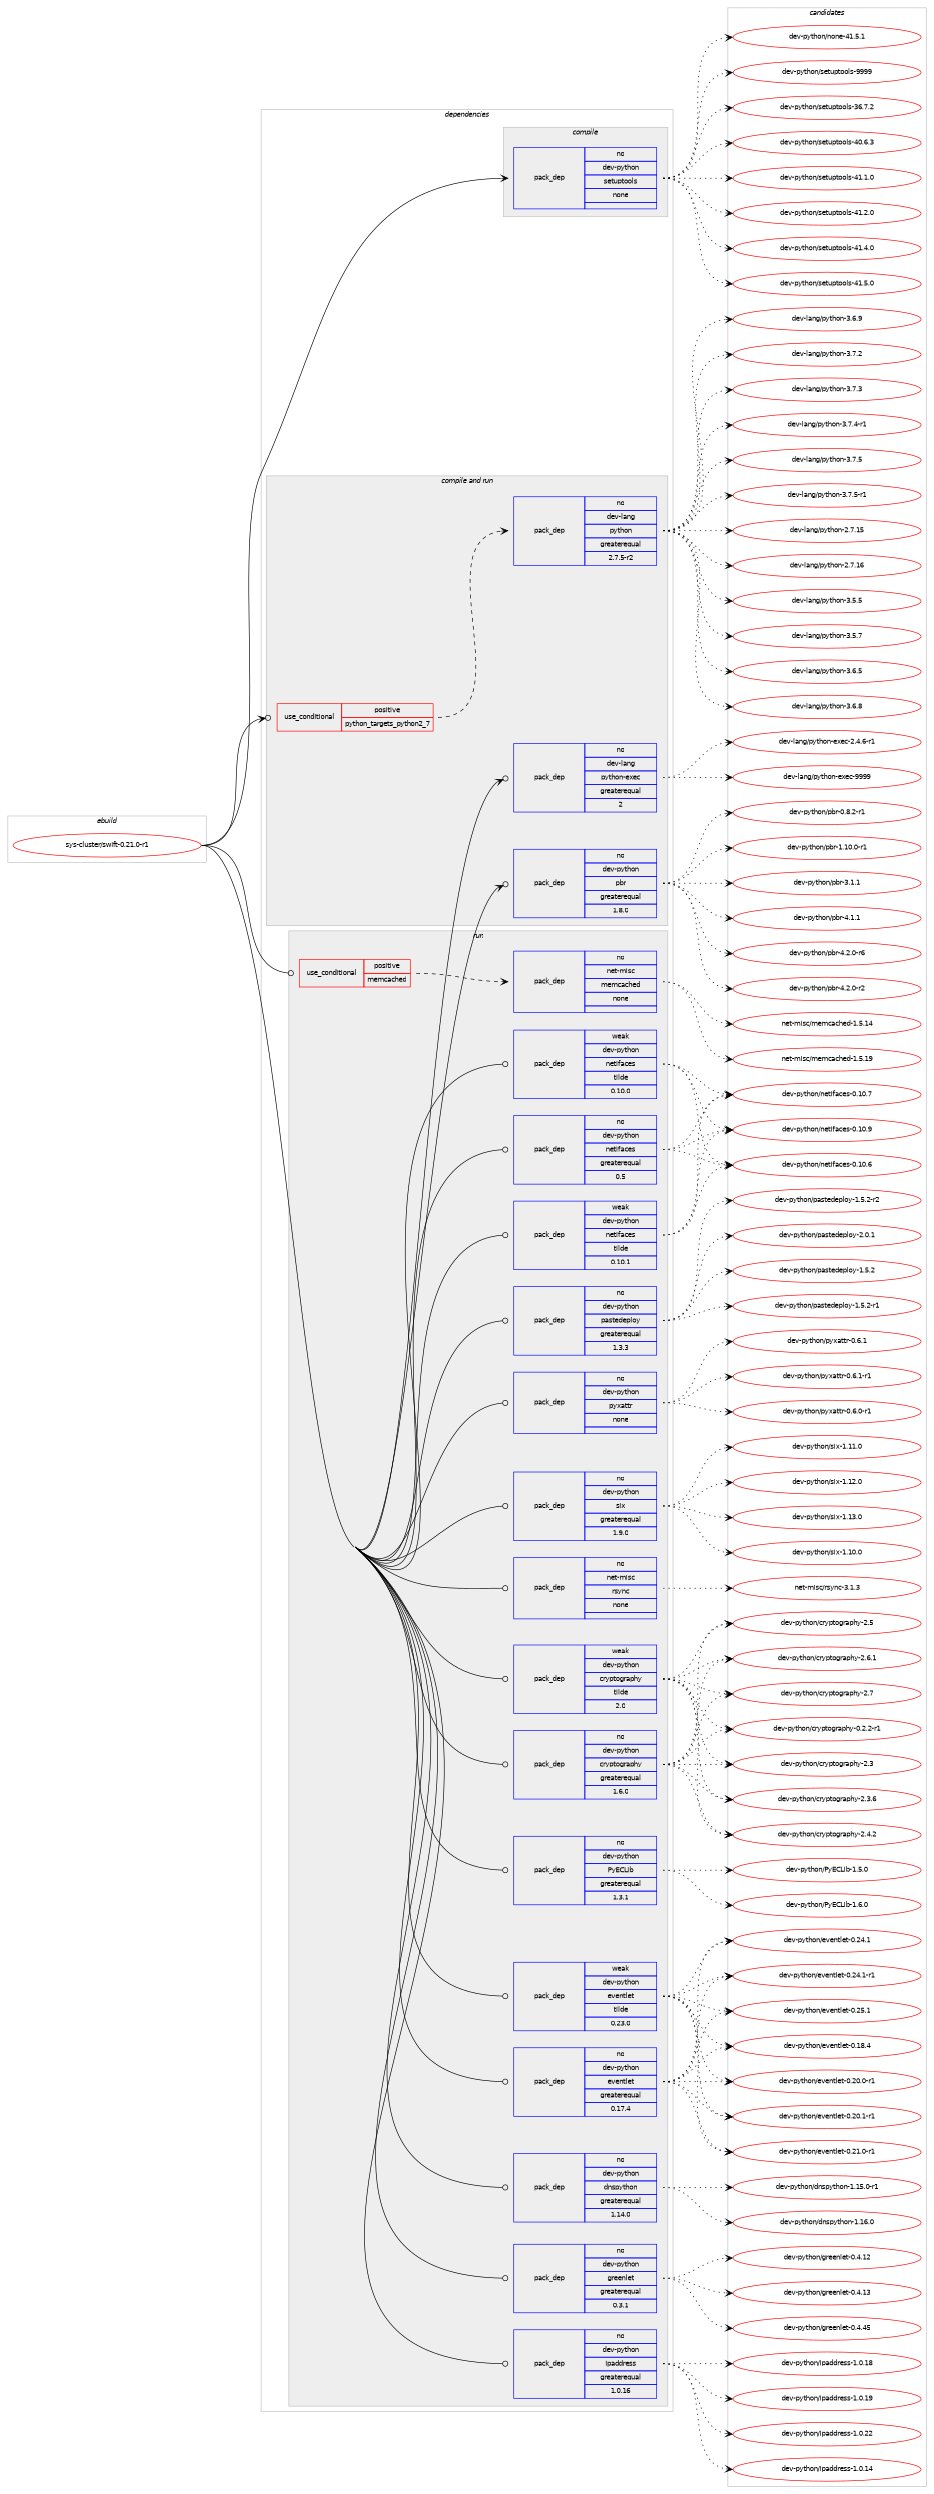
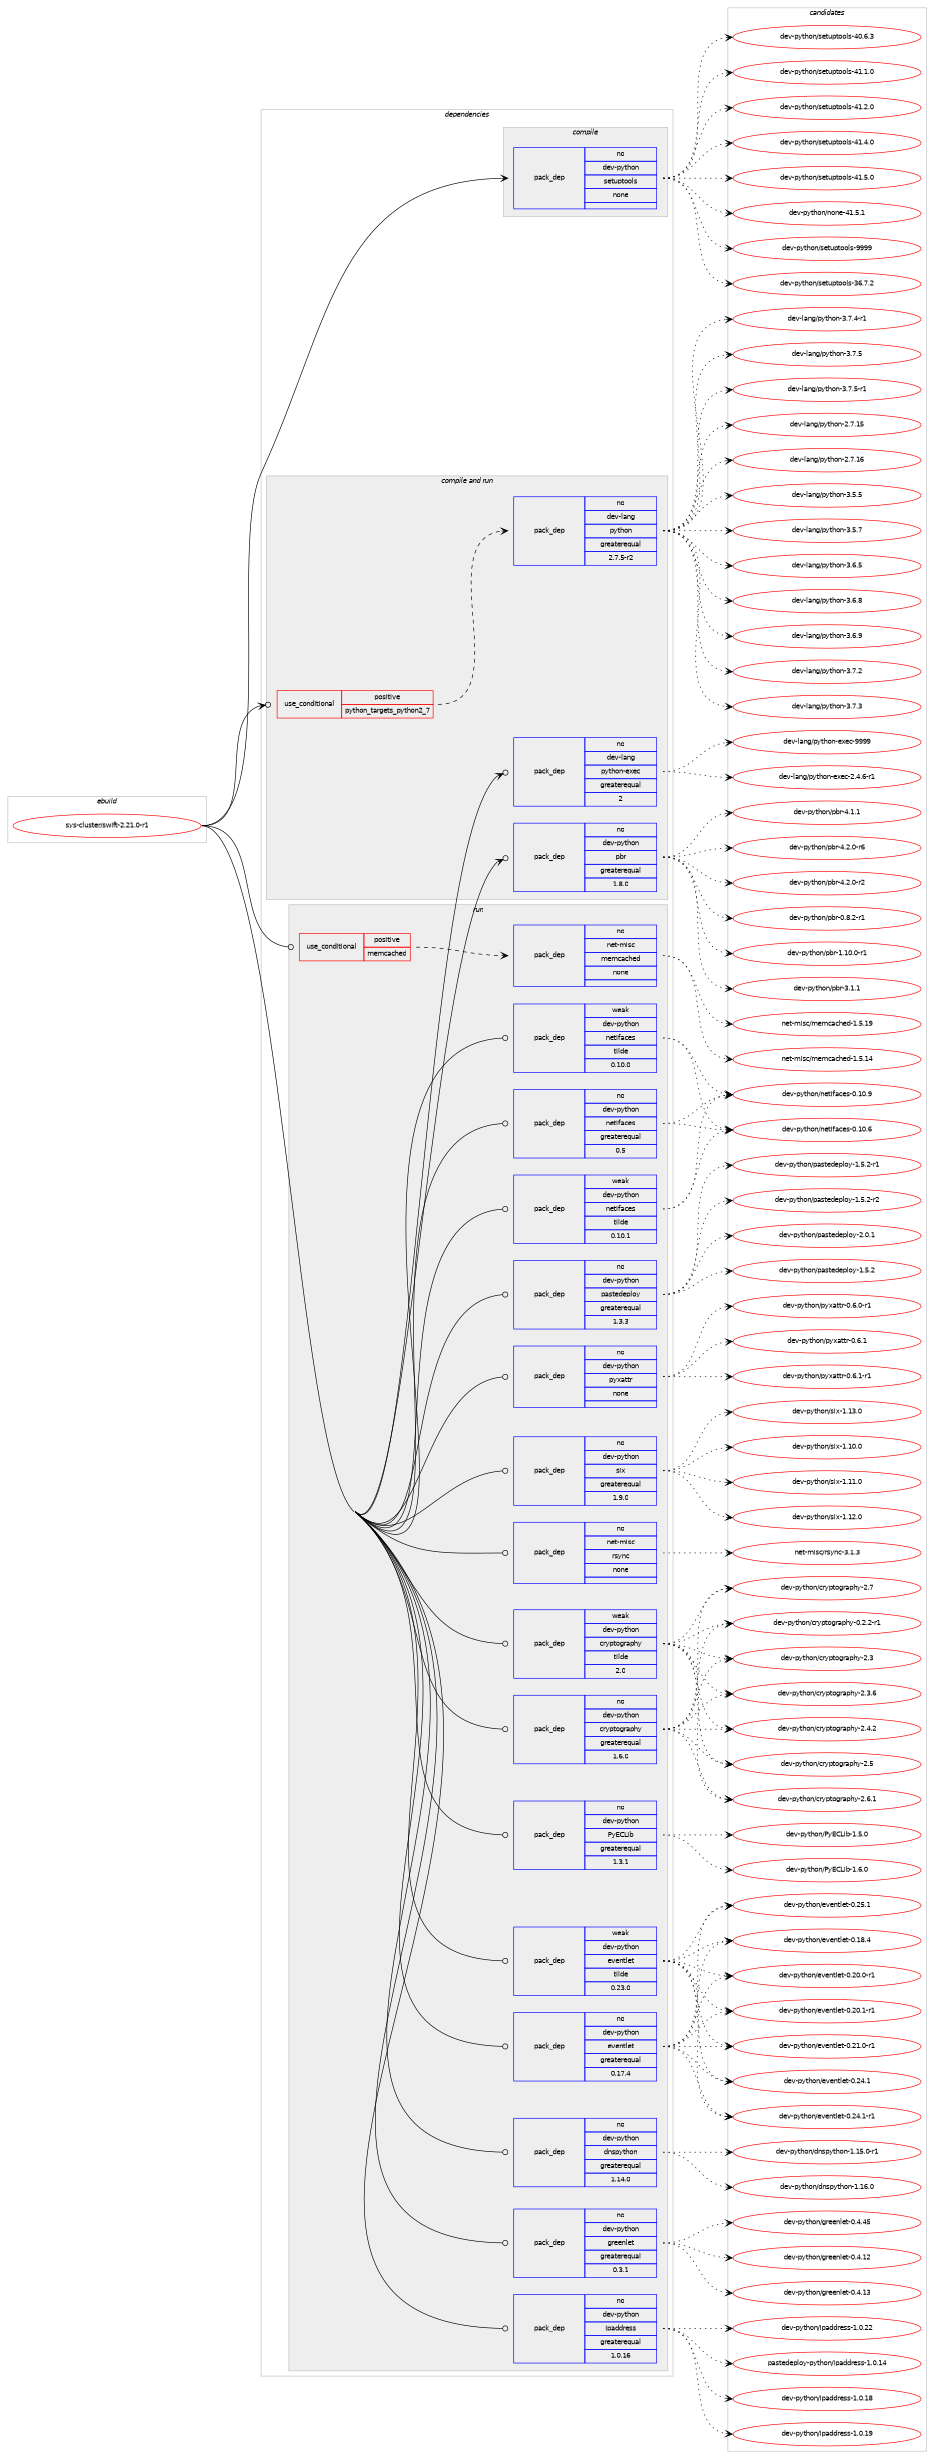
(107, 845) -> (107, 826)
(827, 1095) -> none
(827, 2469) -> (827, 2364)
